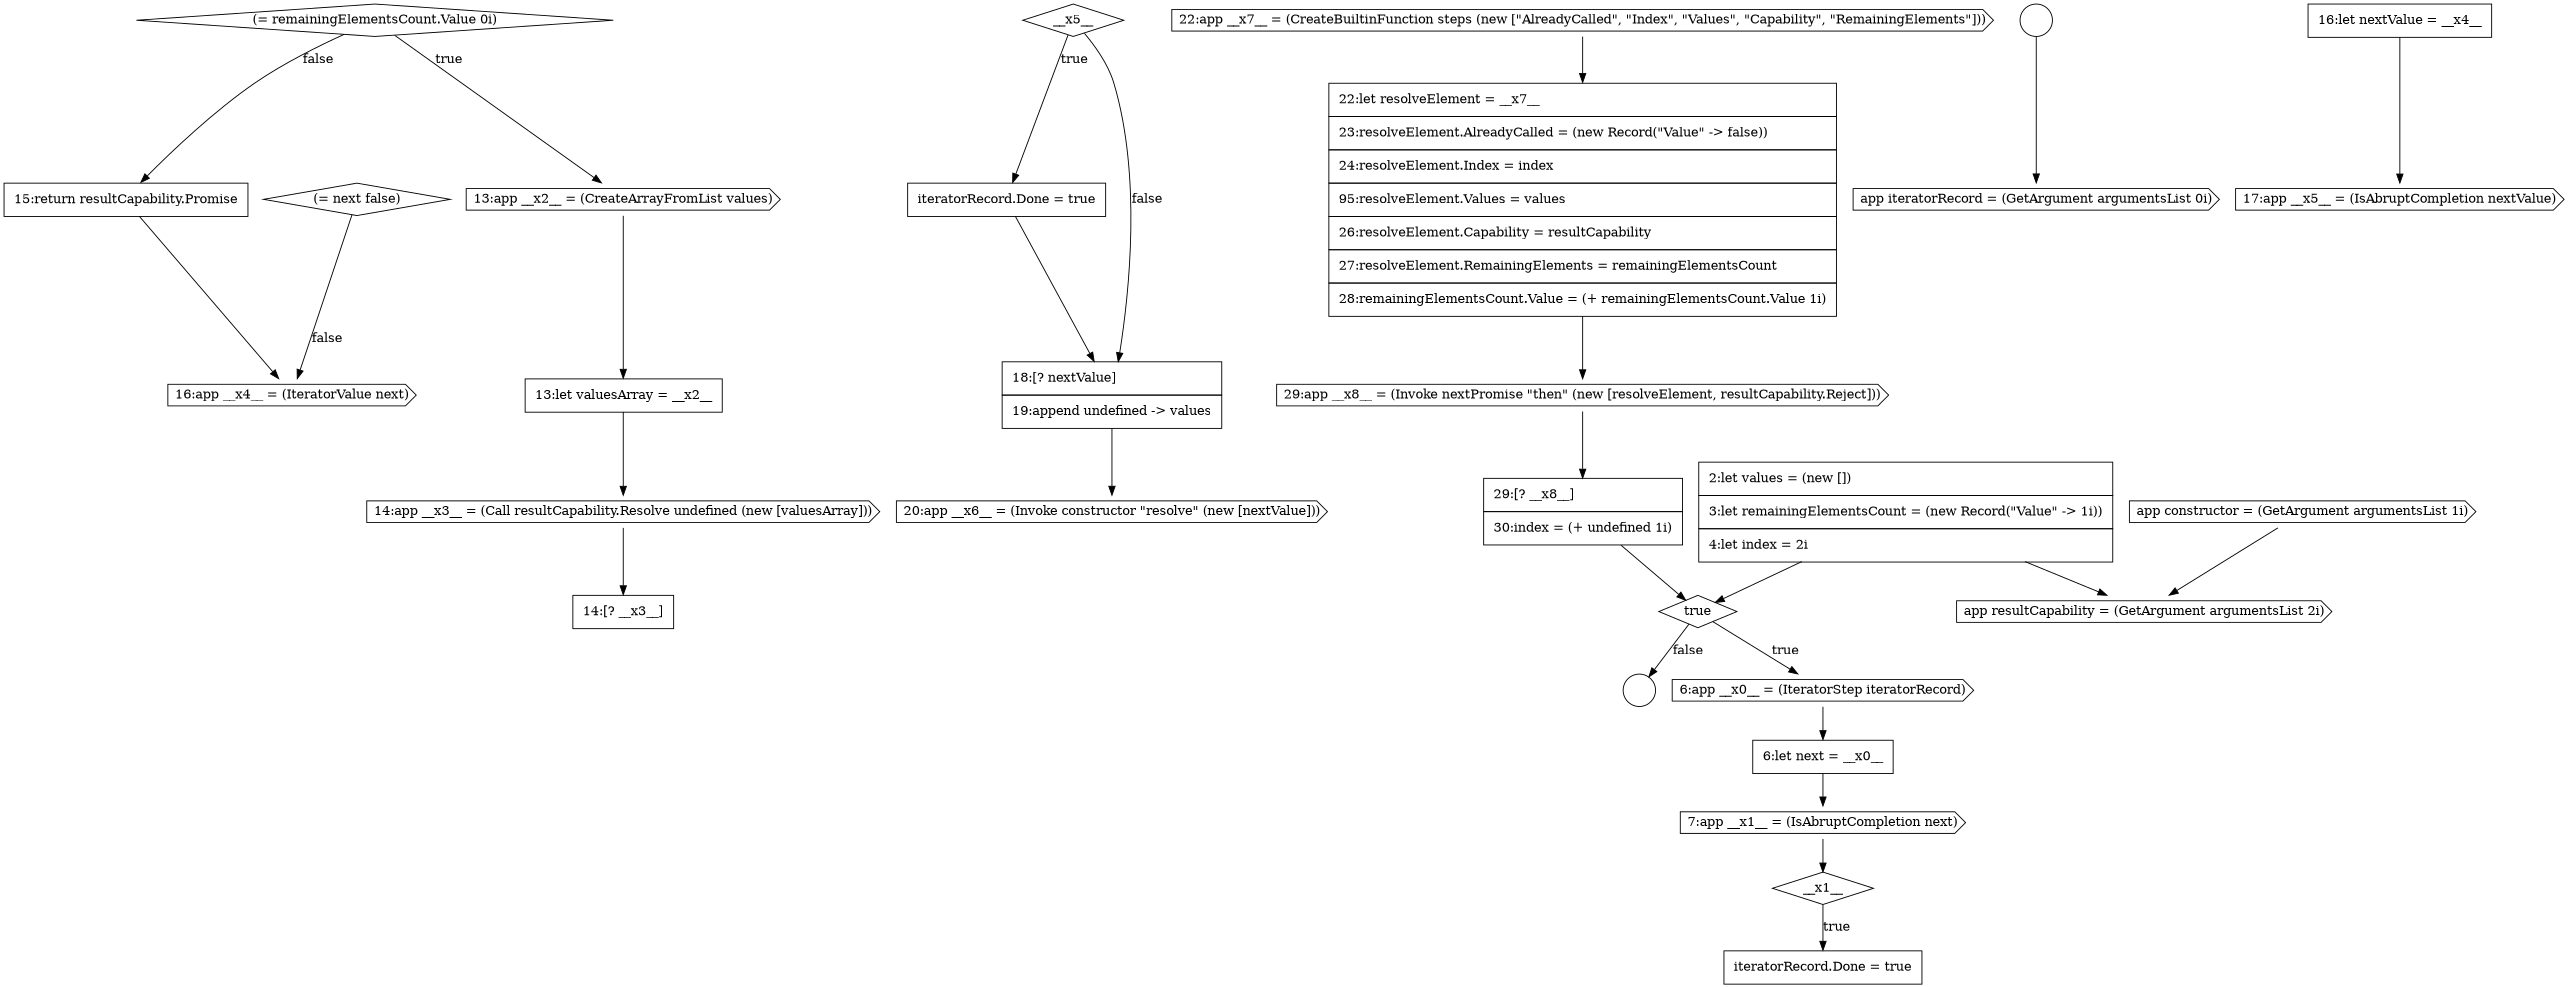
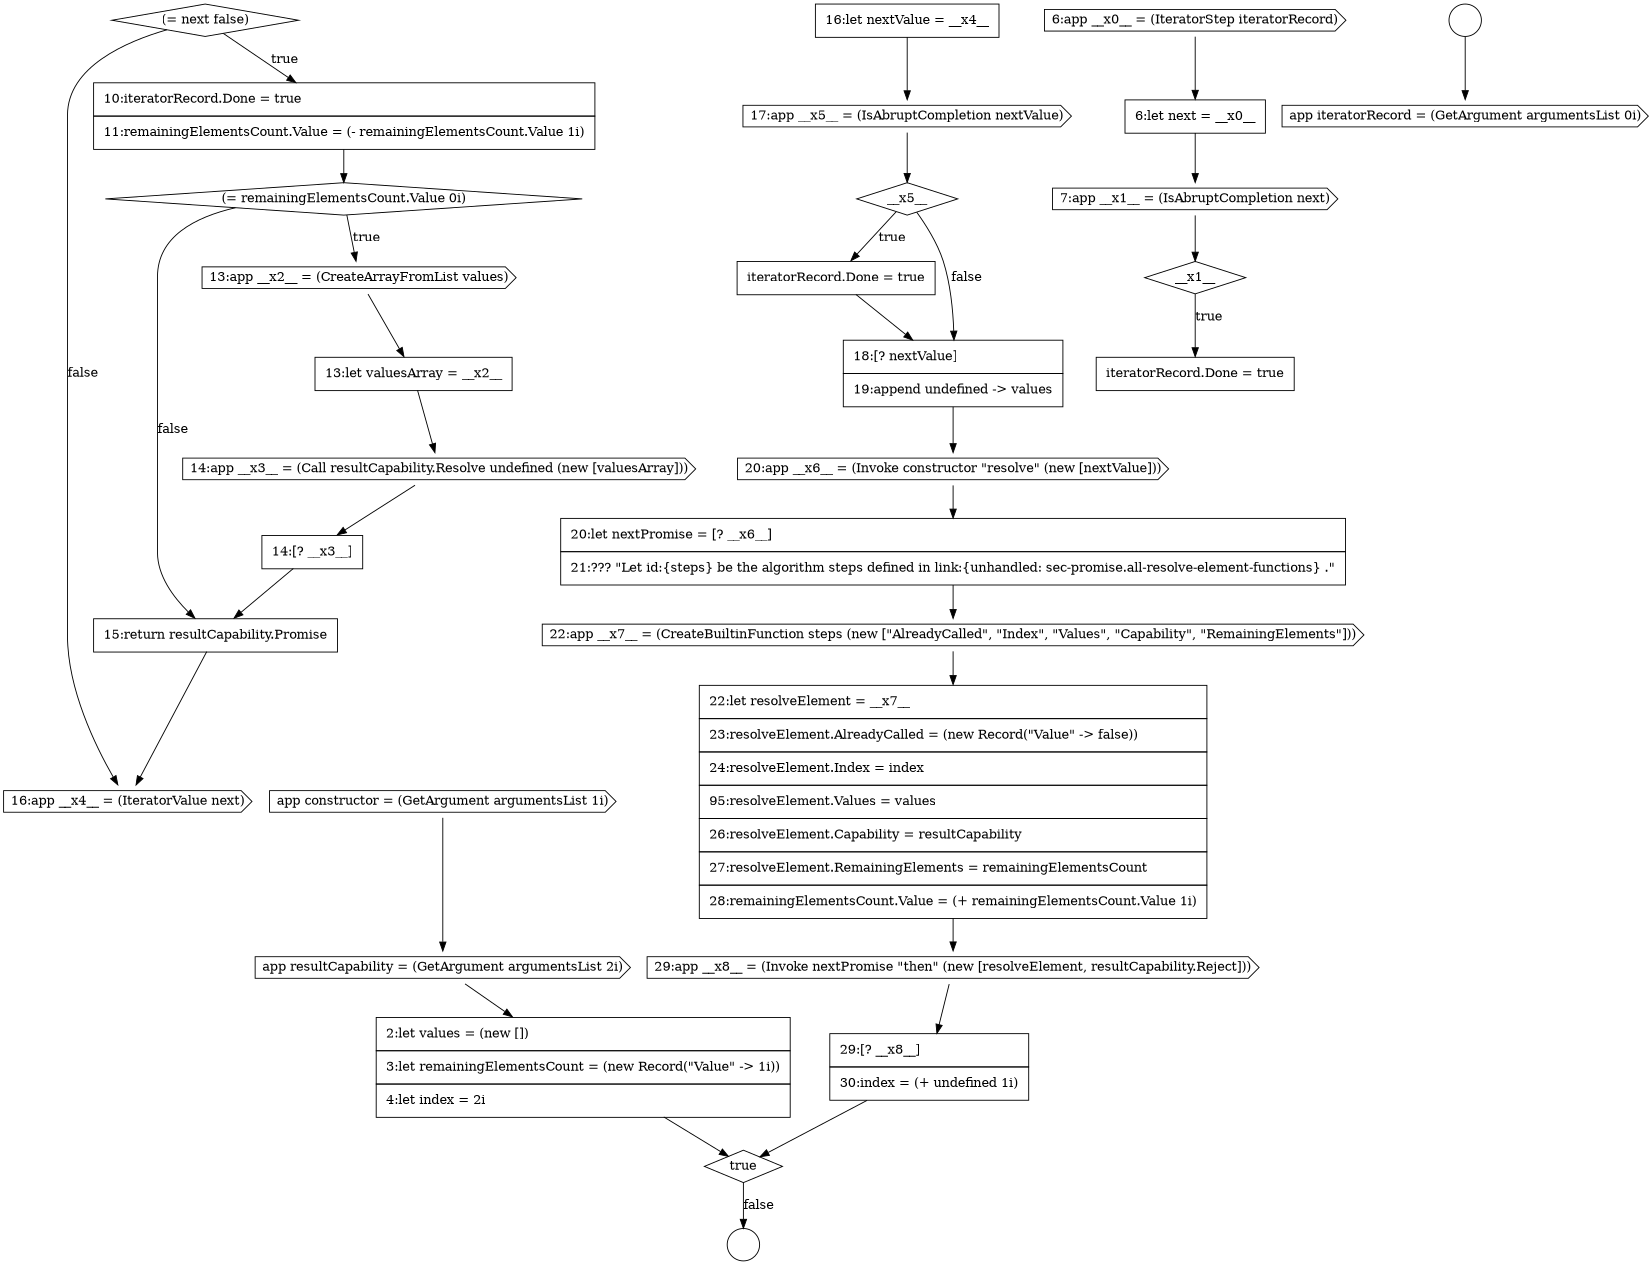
none -> (344, 116)
none -> (907, 153)
none -> (953, 552)
(2062, 577) -> (485, 998)
none -> (267, 590)
(1752, 645) -> none
